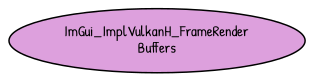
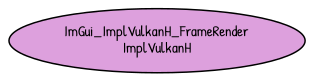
(157, 41) -> (157, 41)
